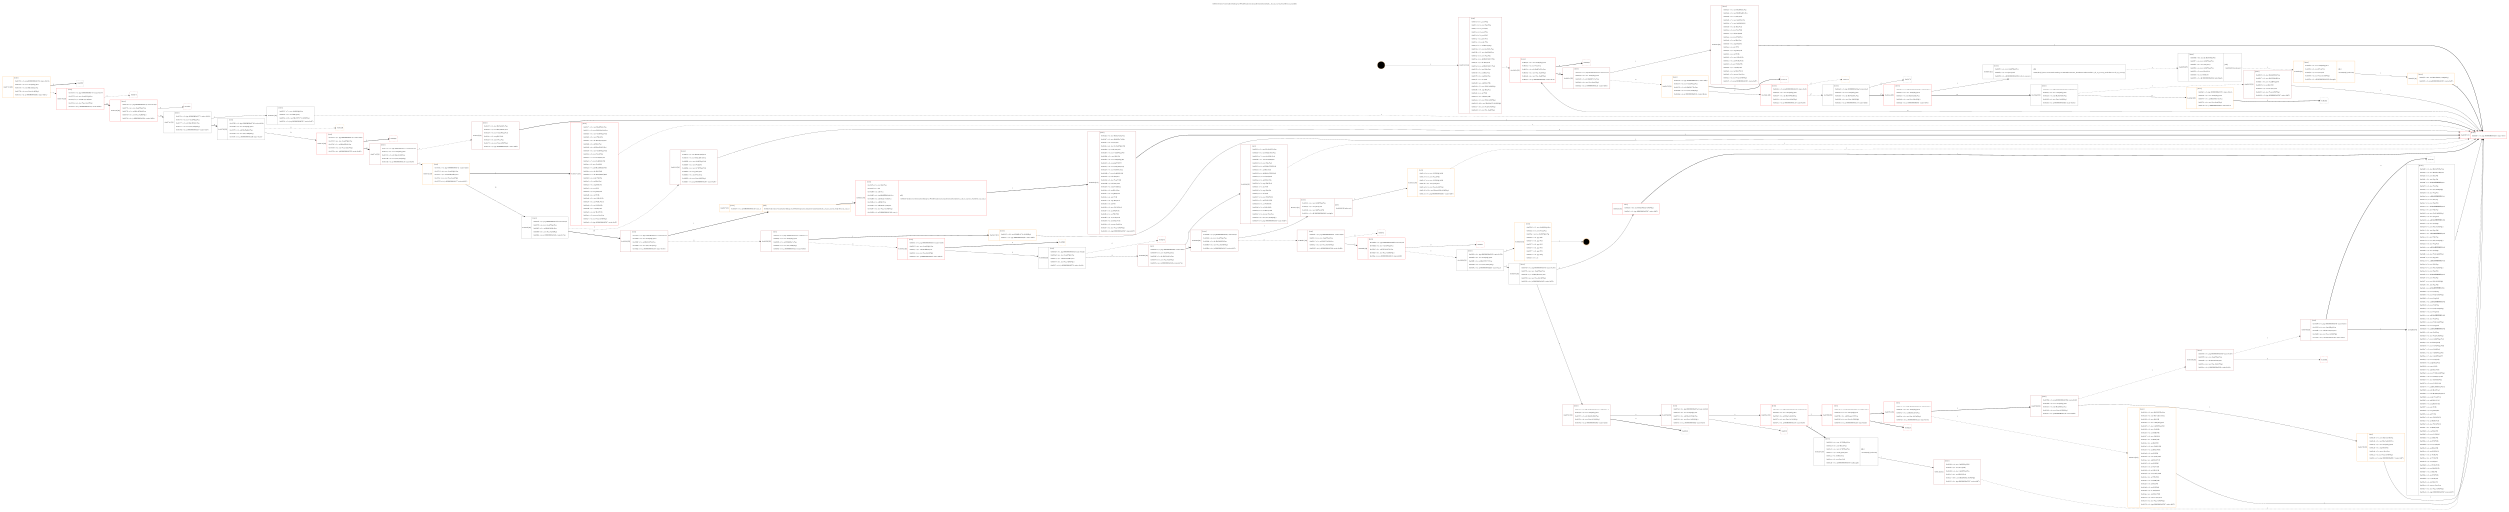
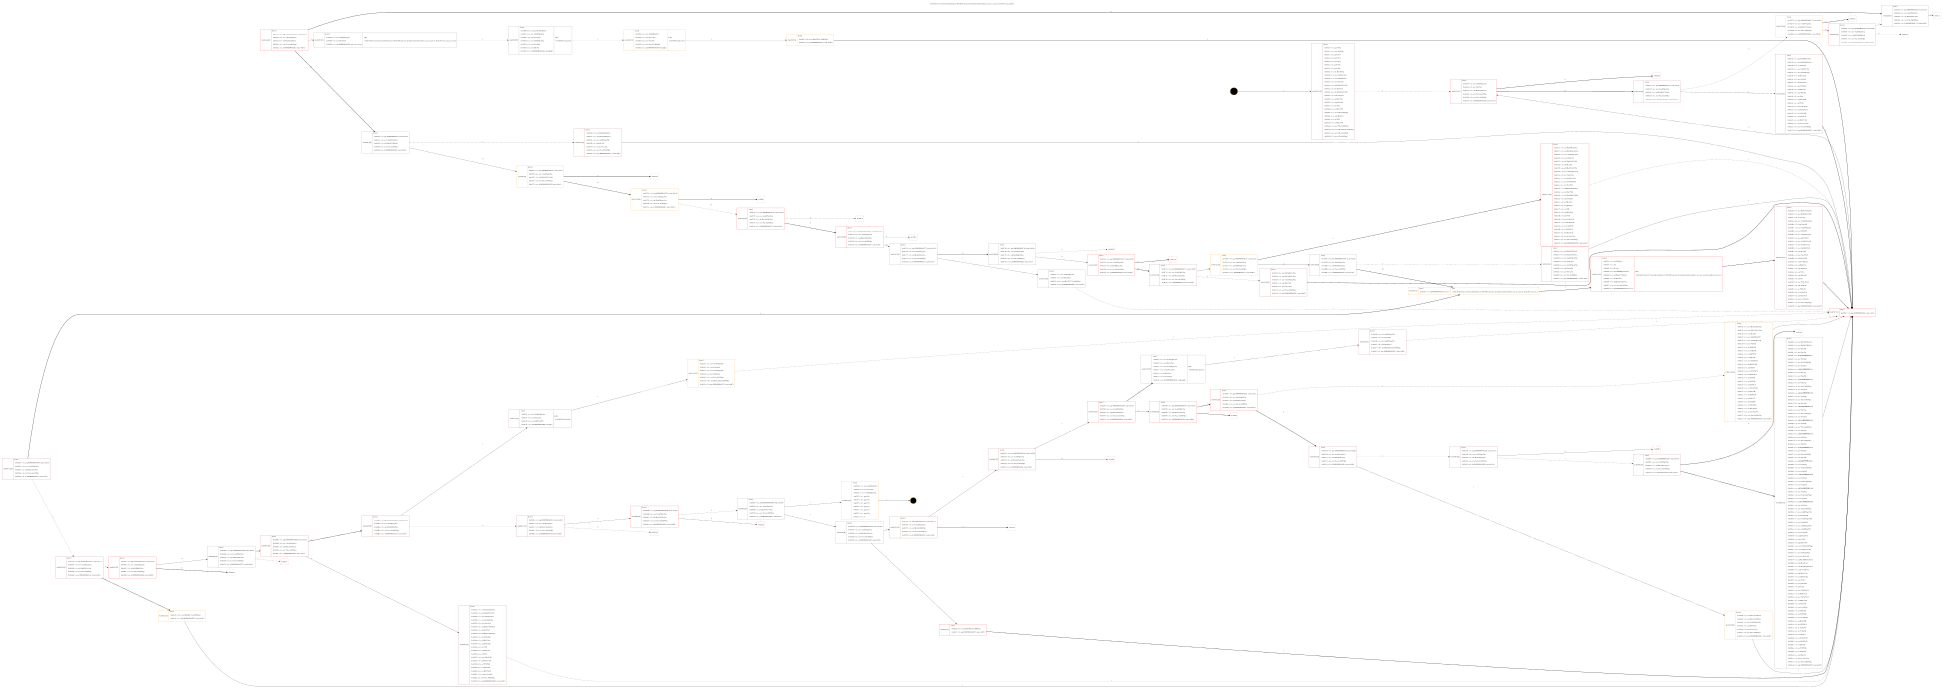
(1876, 95) -> (1093, 13)
none -> (597, 188)
(594, 235) -> (1404, 278)
